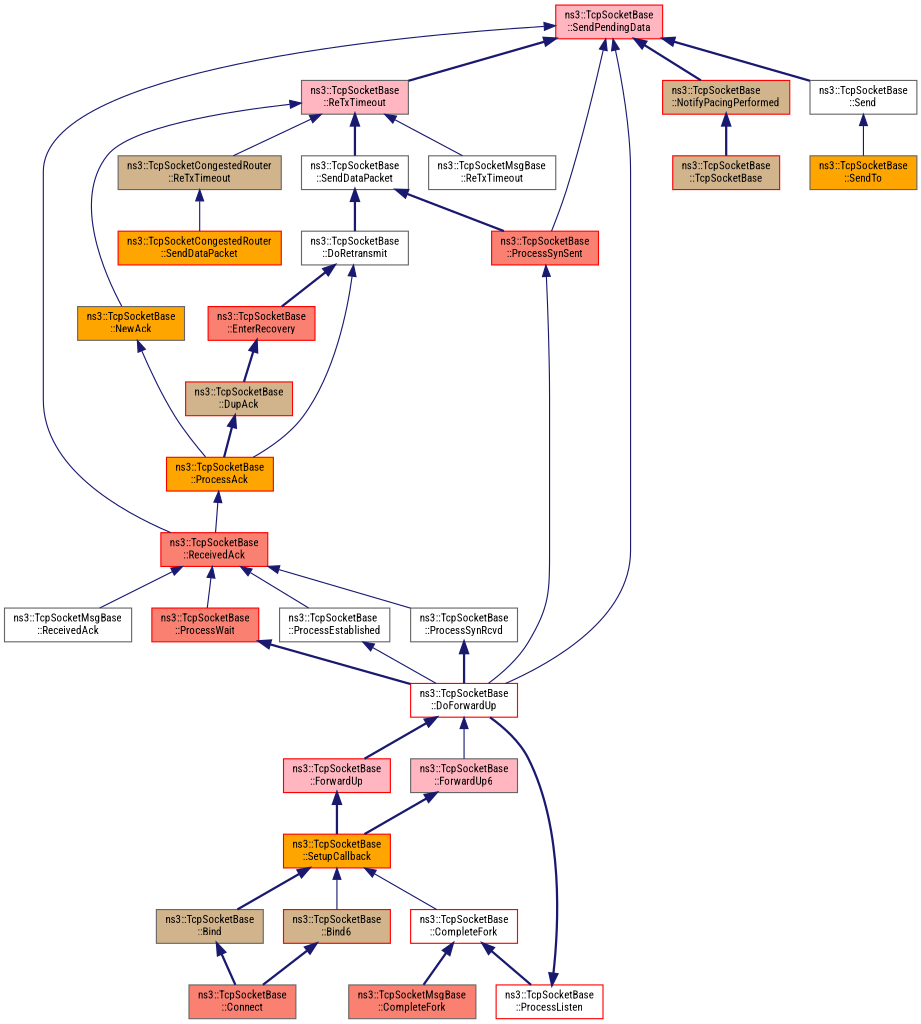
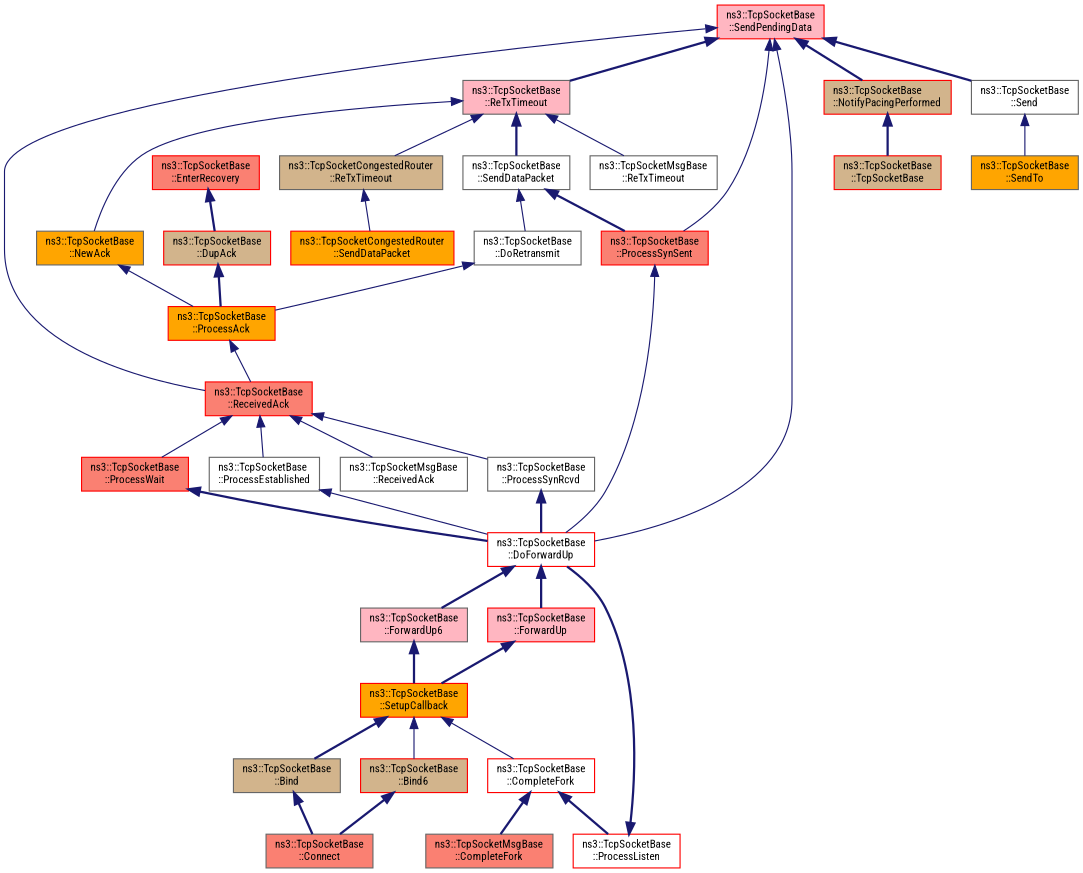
(355, 216) -> (523, 216)
(304, 289) -> none
(464, 744) -> (473, 590)
